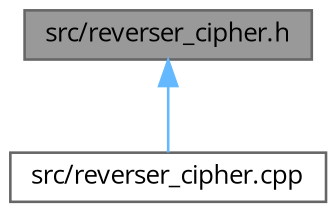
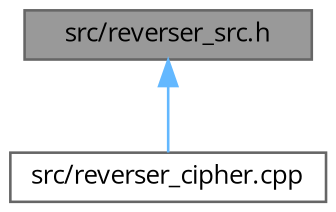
(168, 35) -> (168, 35)
